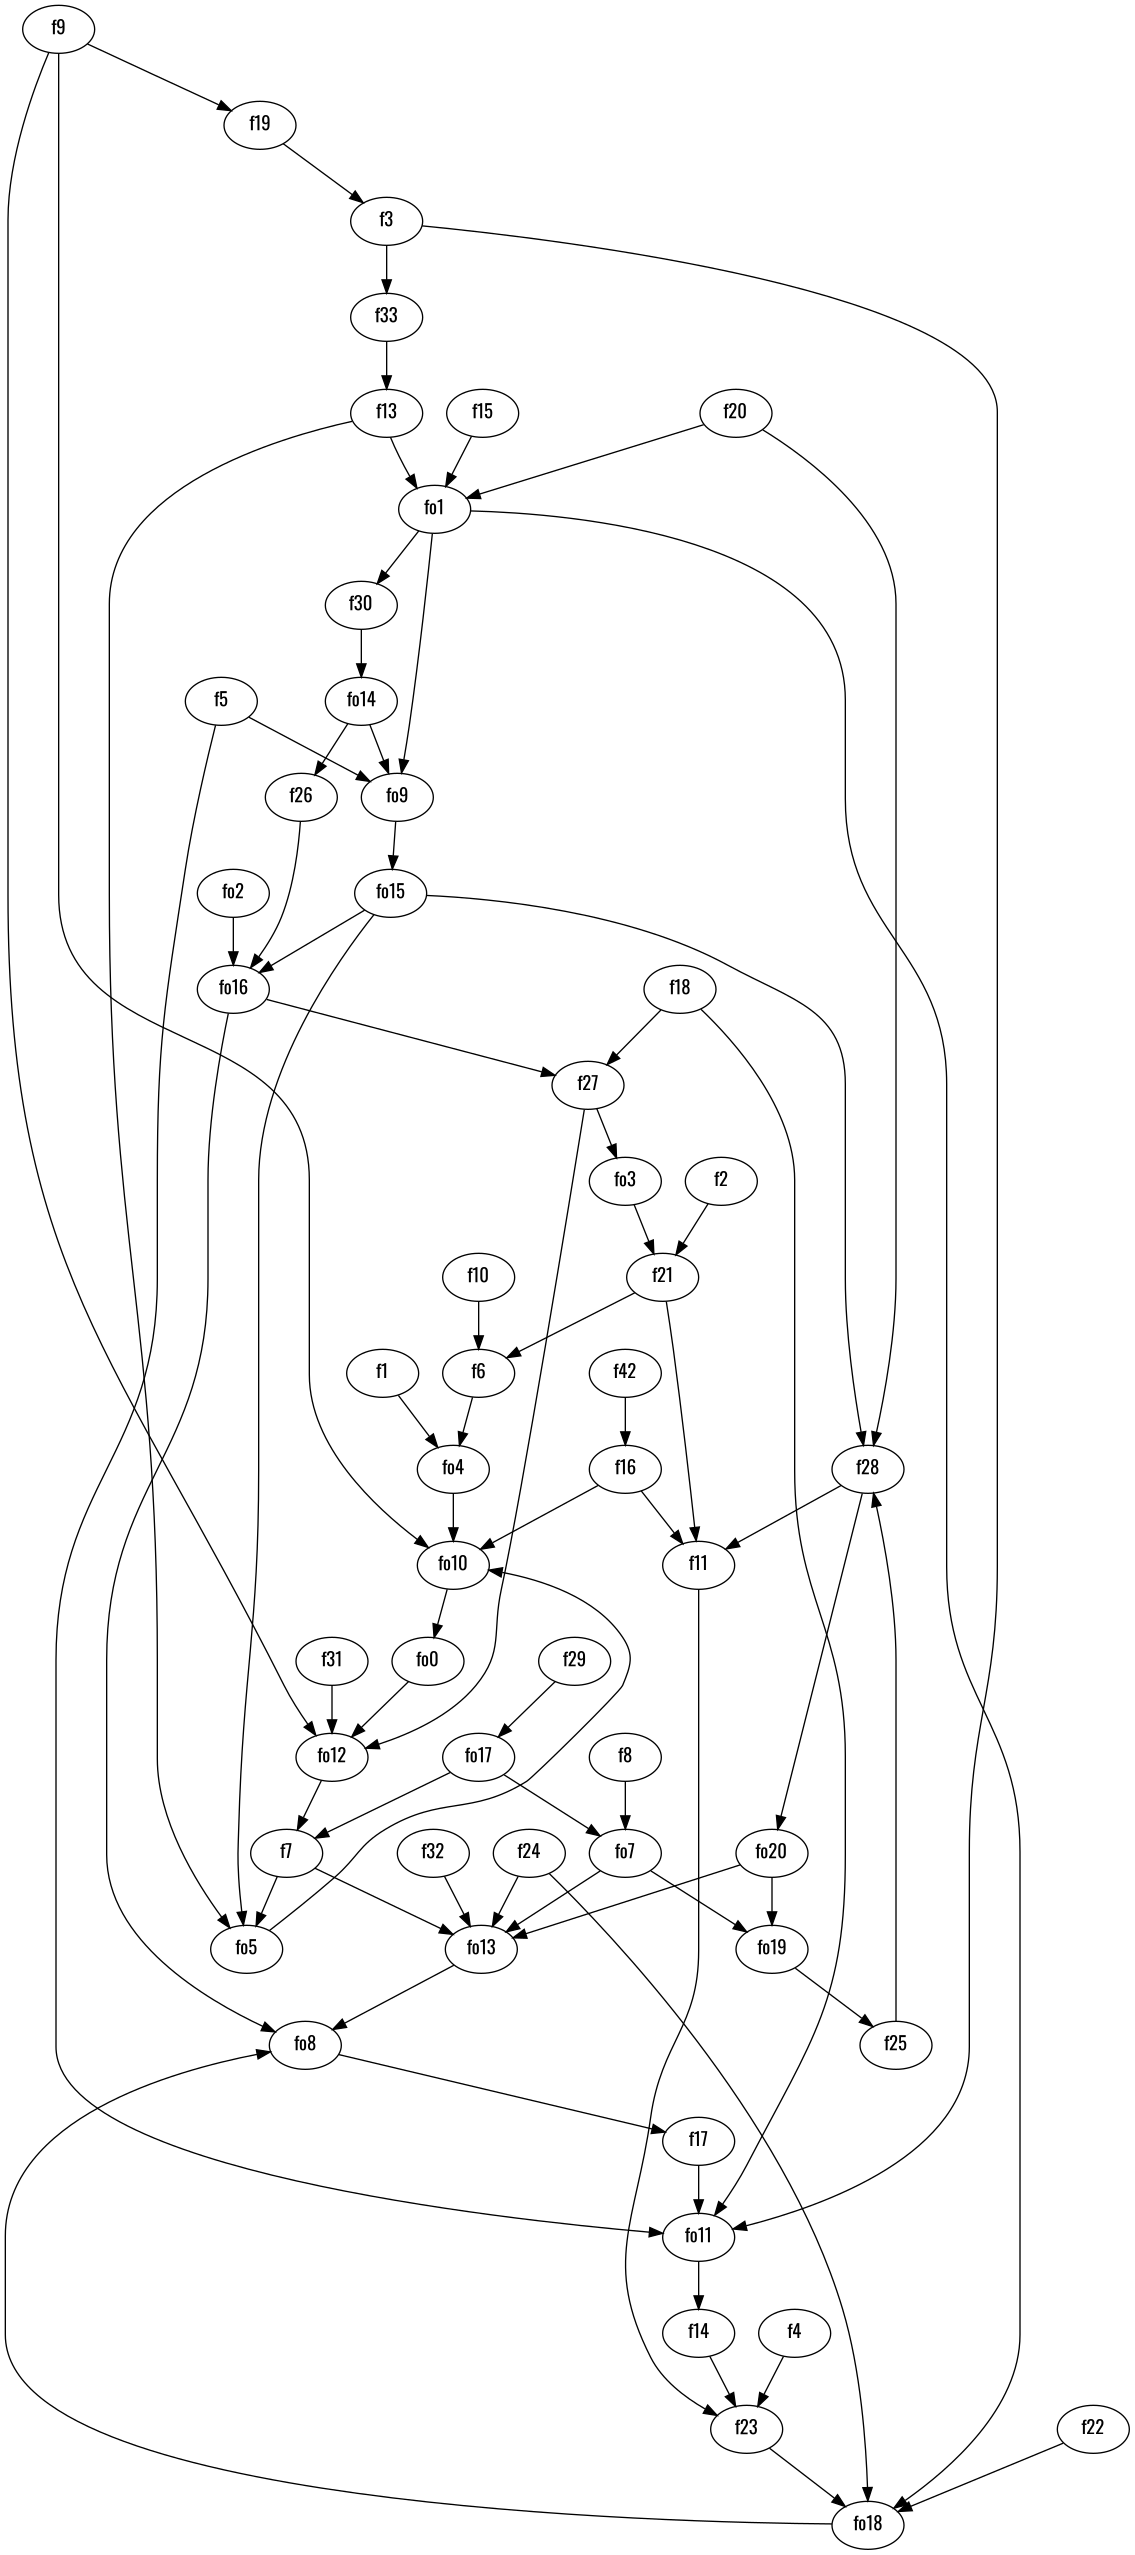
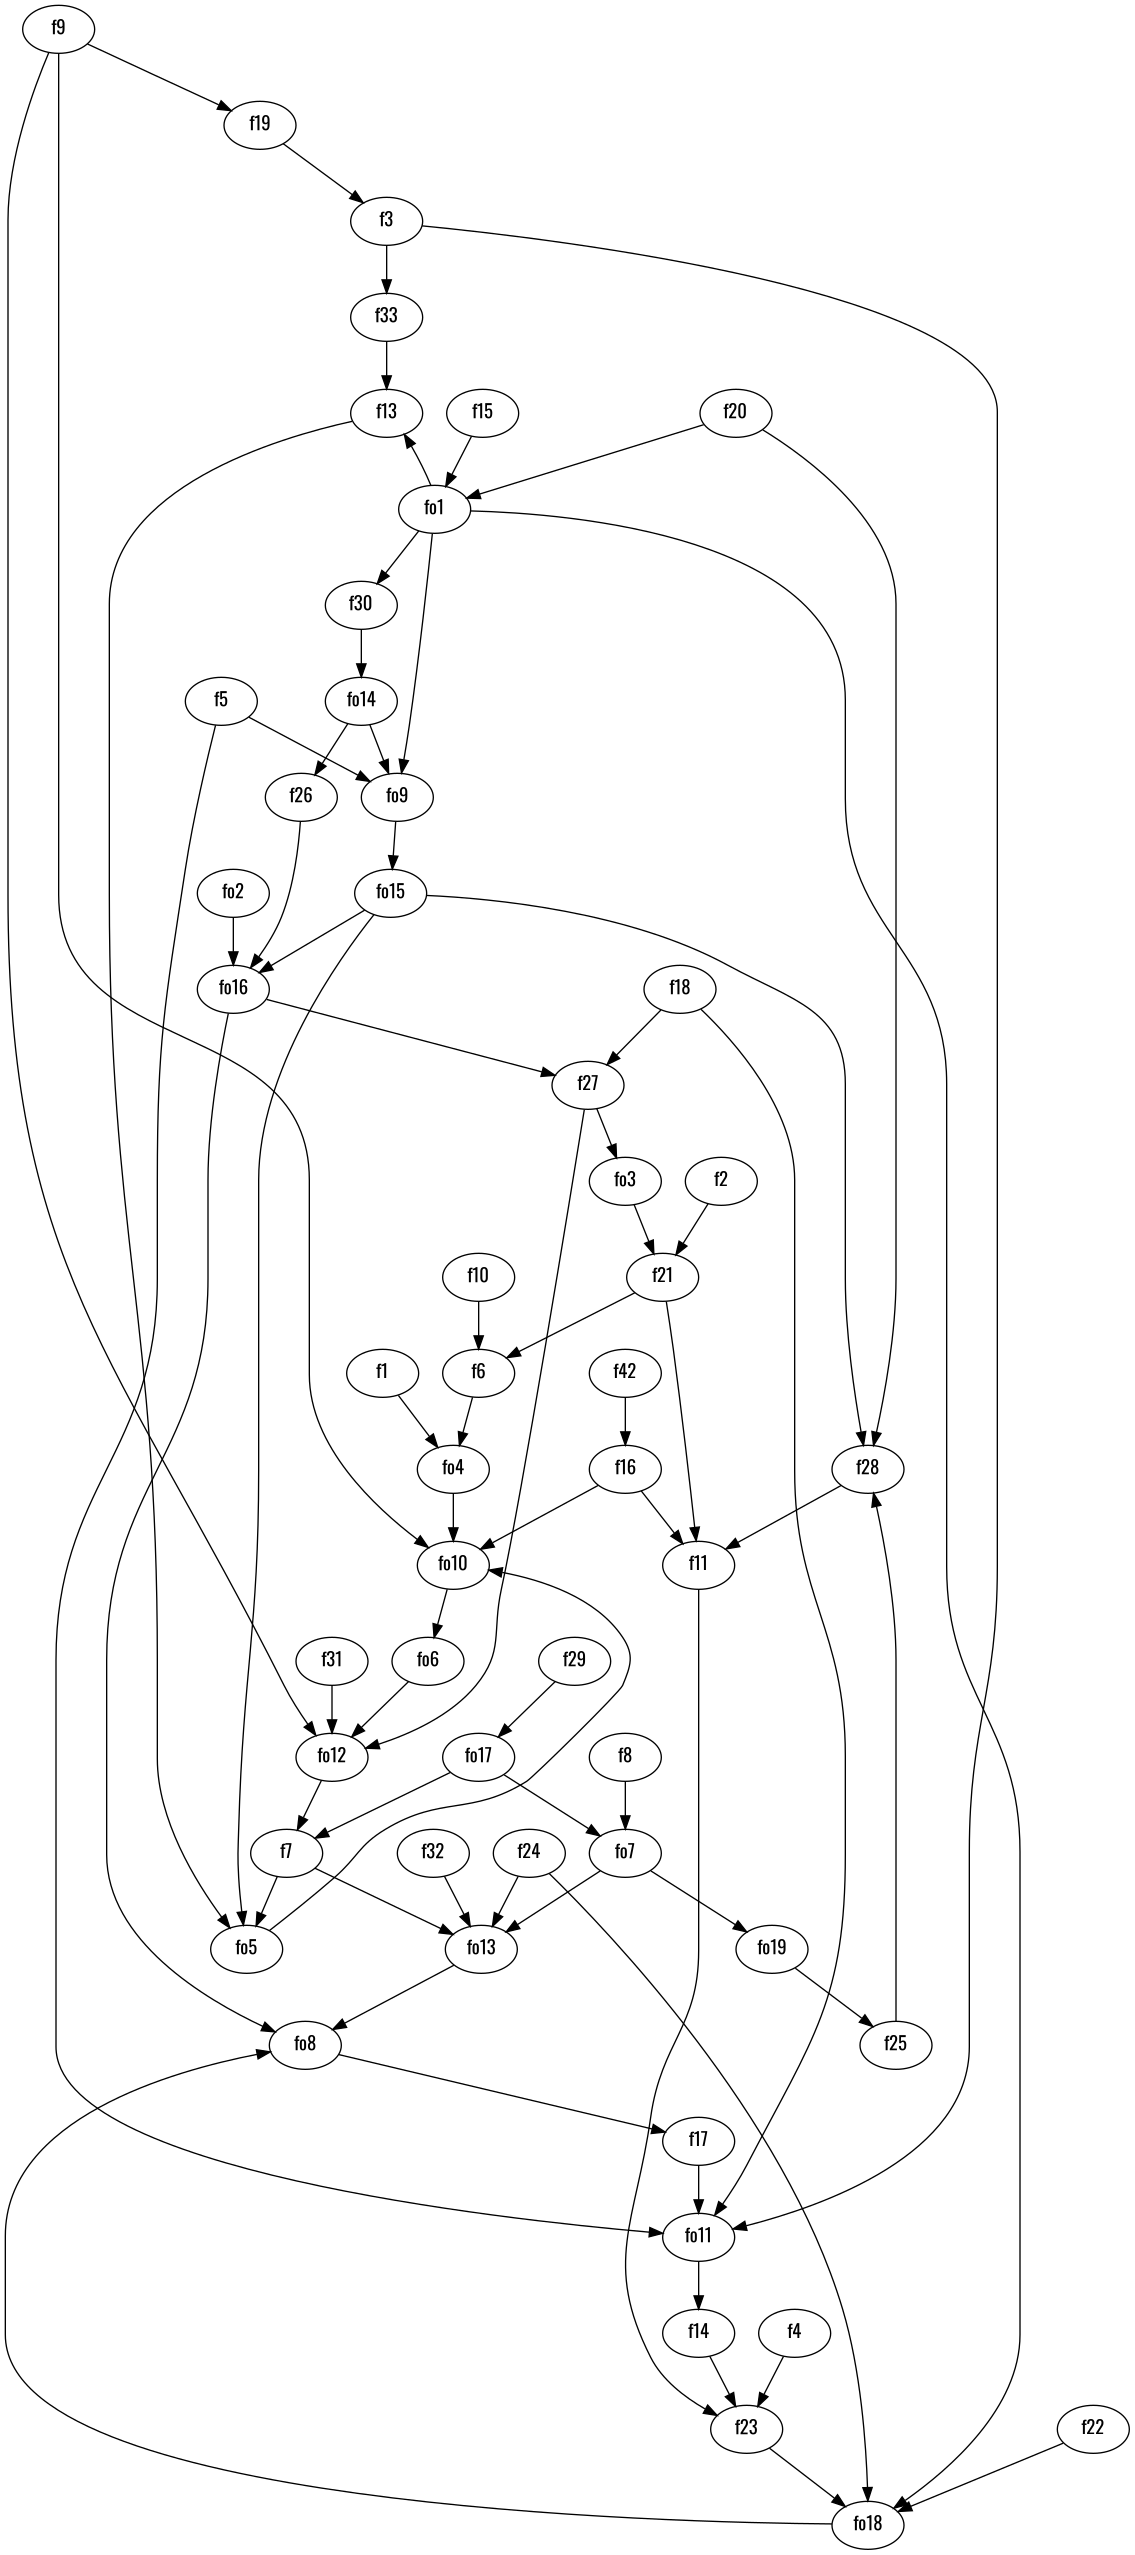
(400, 457) -> (422, 465)
(428, 1661) -> (428, 1661)
(772, 1853) -> none
